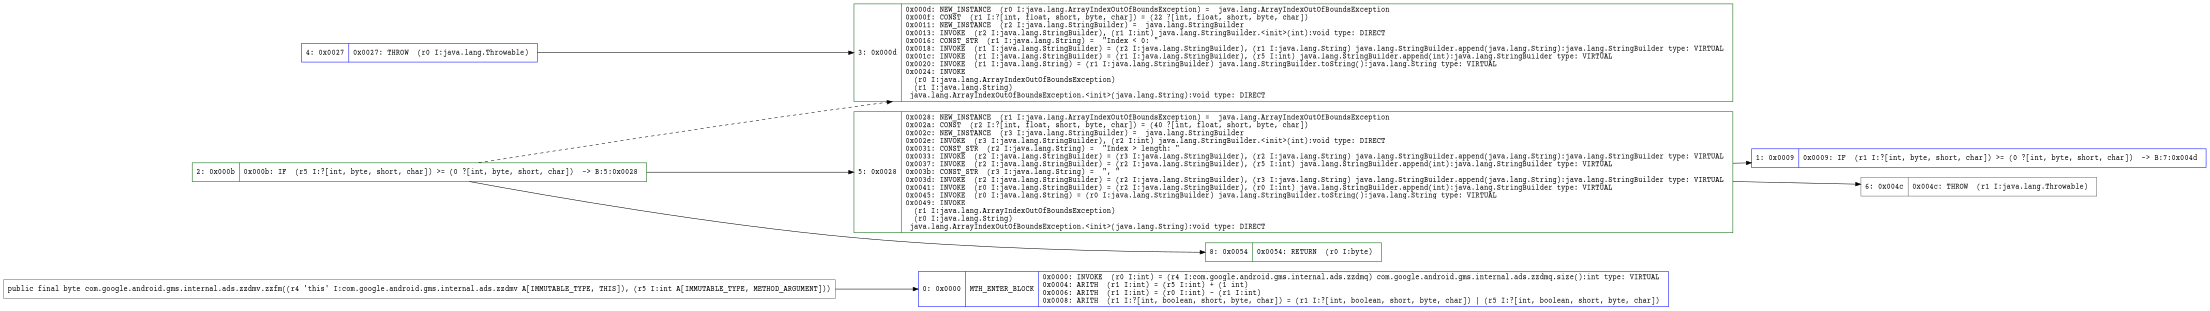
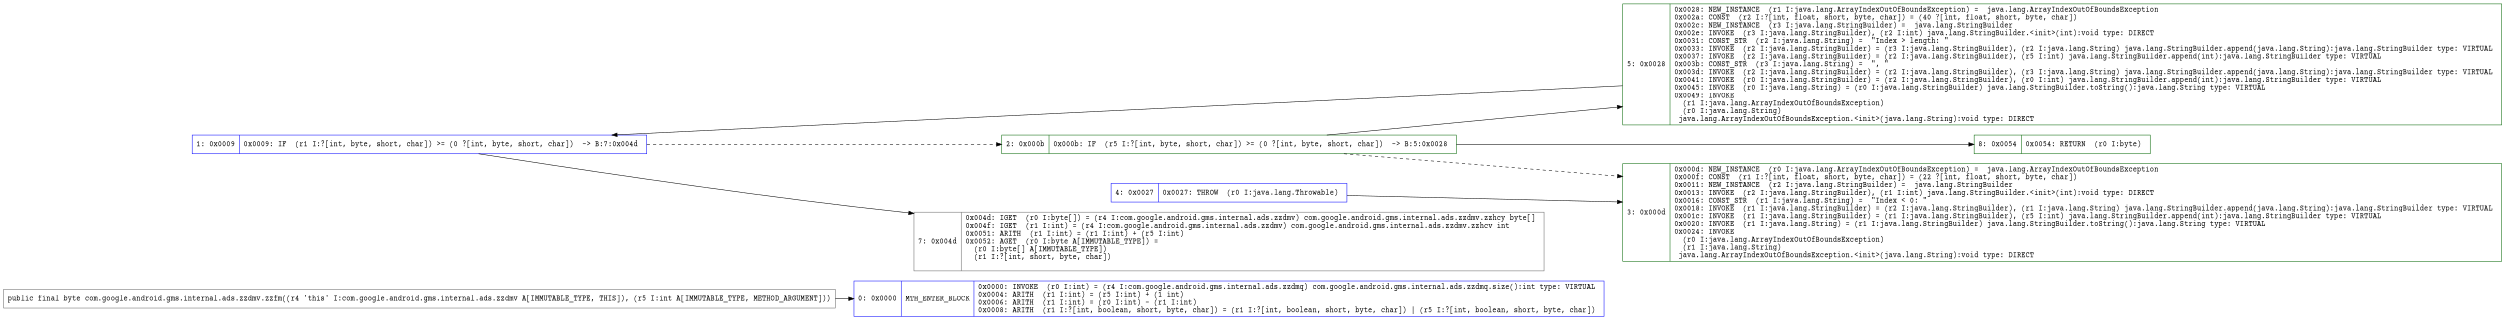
none -> (822, 144)
(1979, 187) -> none
none -> (1229, 242)
